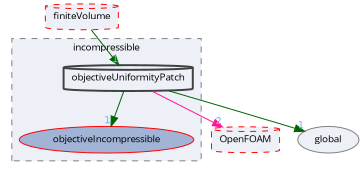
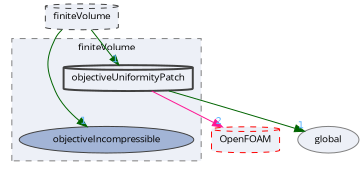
(82, 17) -> (82, 17)
(106, 48) -> (106, 48)
(119, 104) -> (50, 78)
(106, 140) -> (106, 140)
